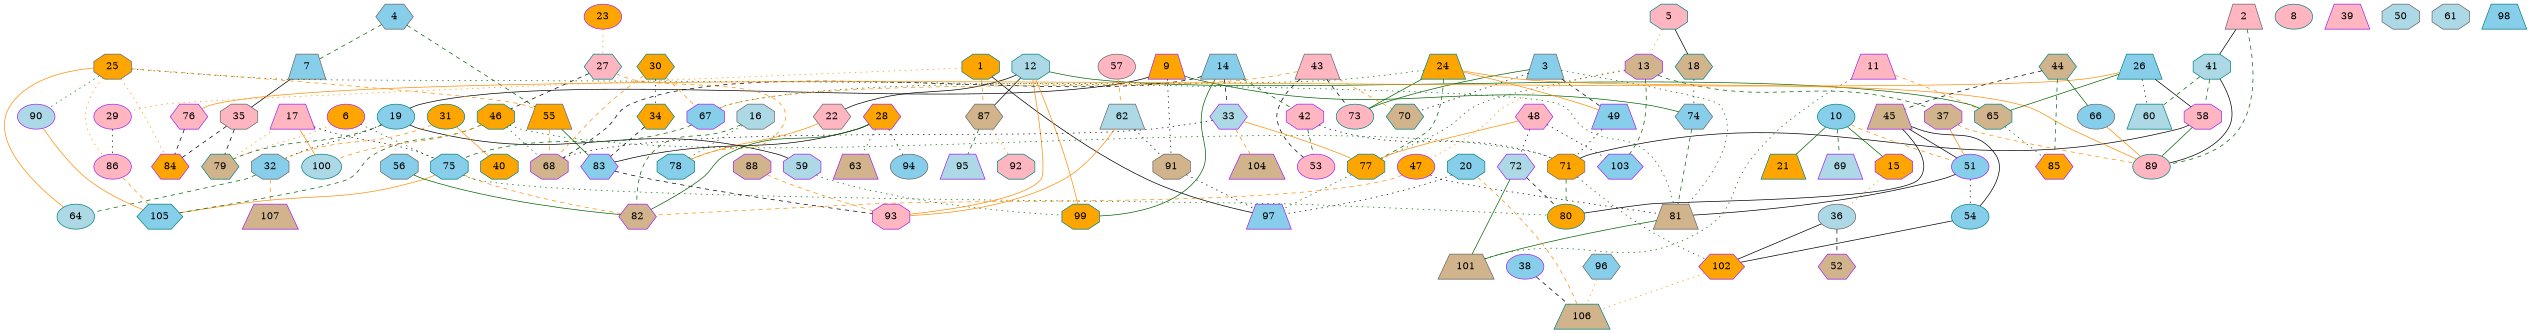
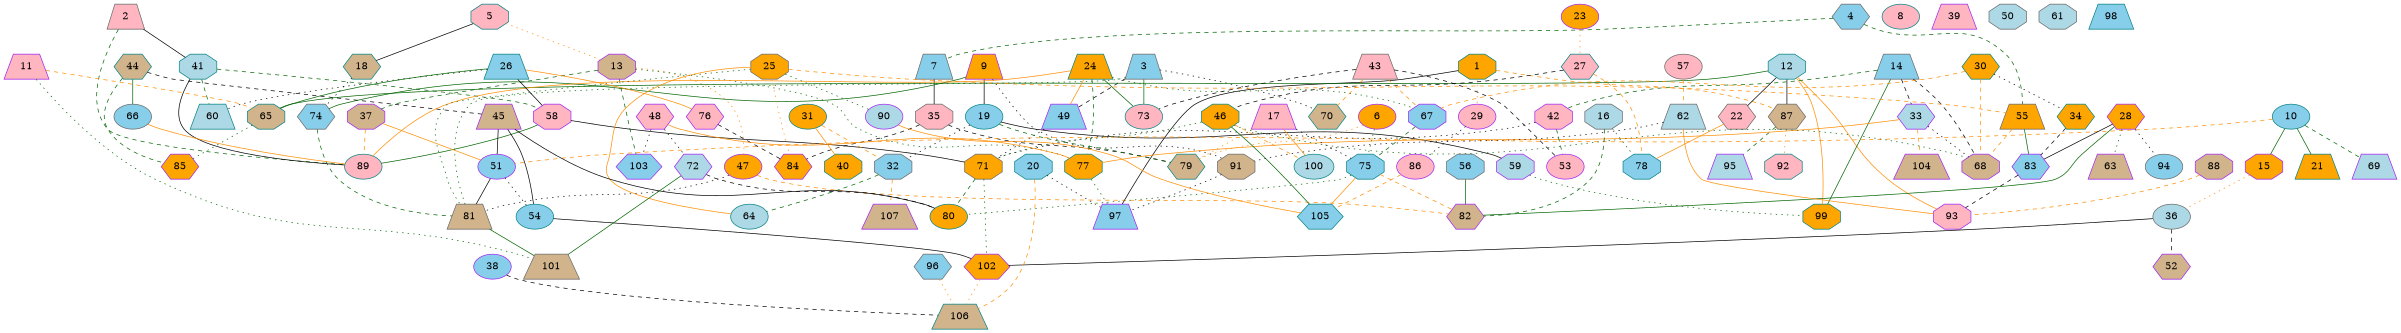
(85, 117) -> none
(337, 183) -> (1272, 164)
